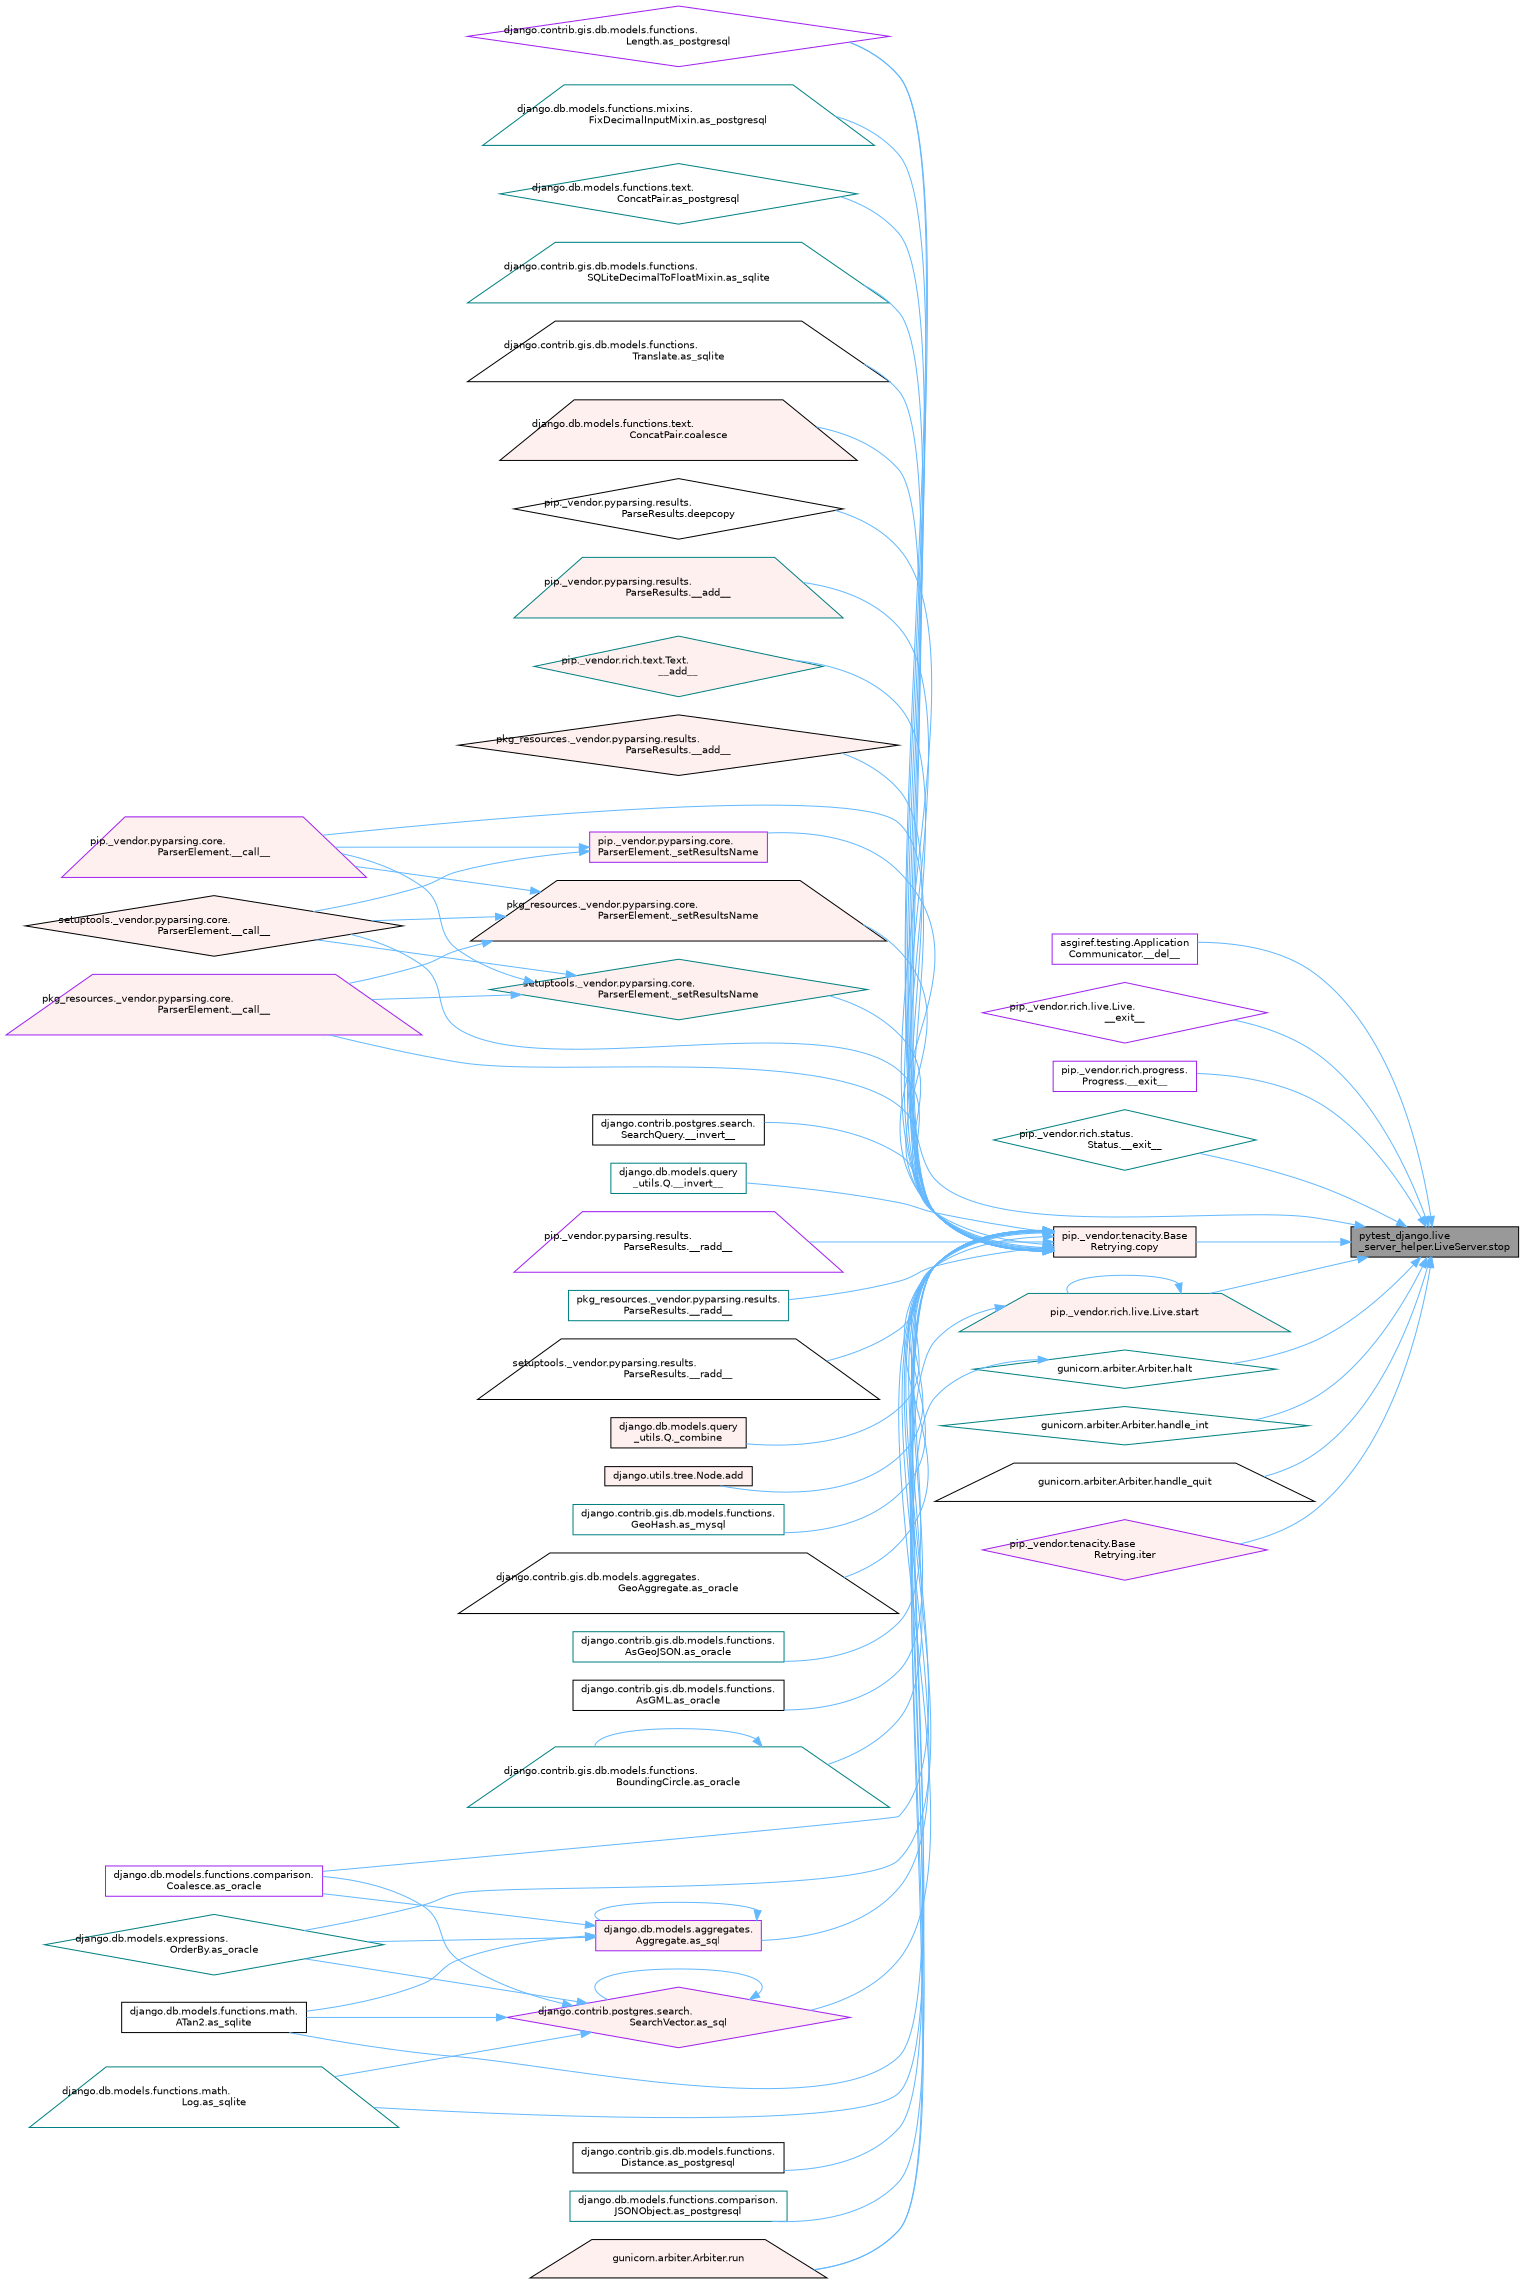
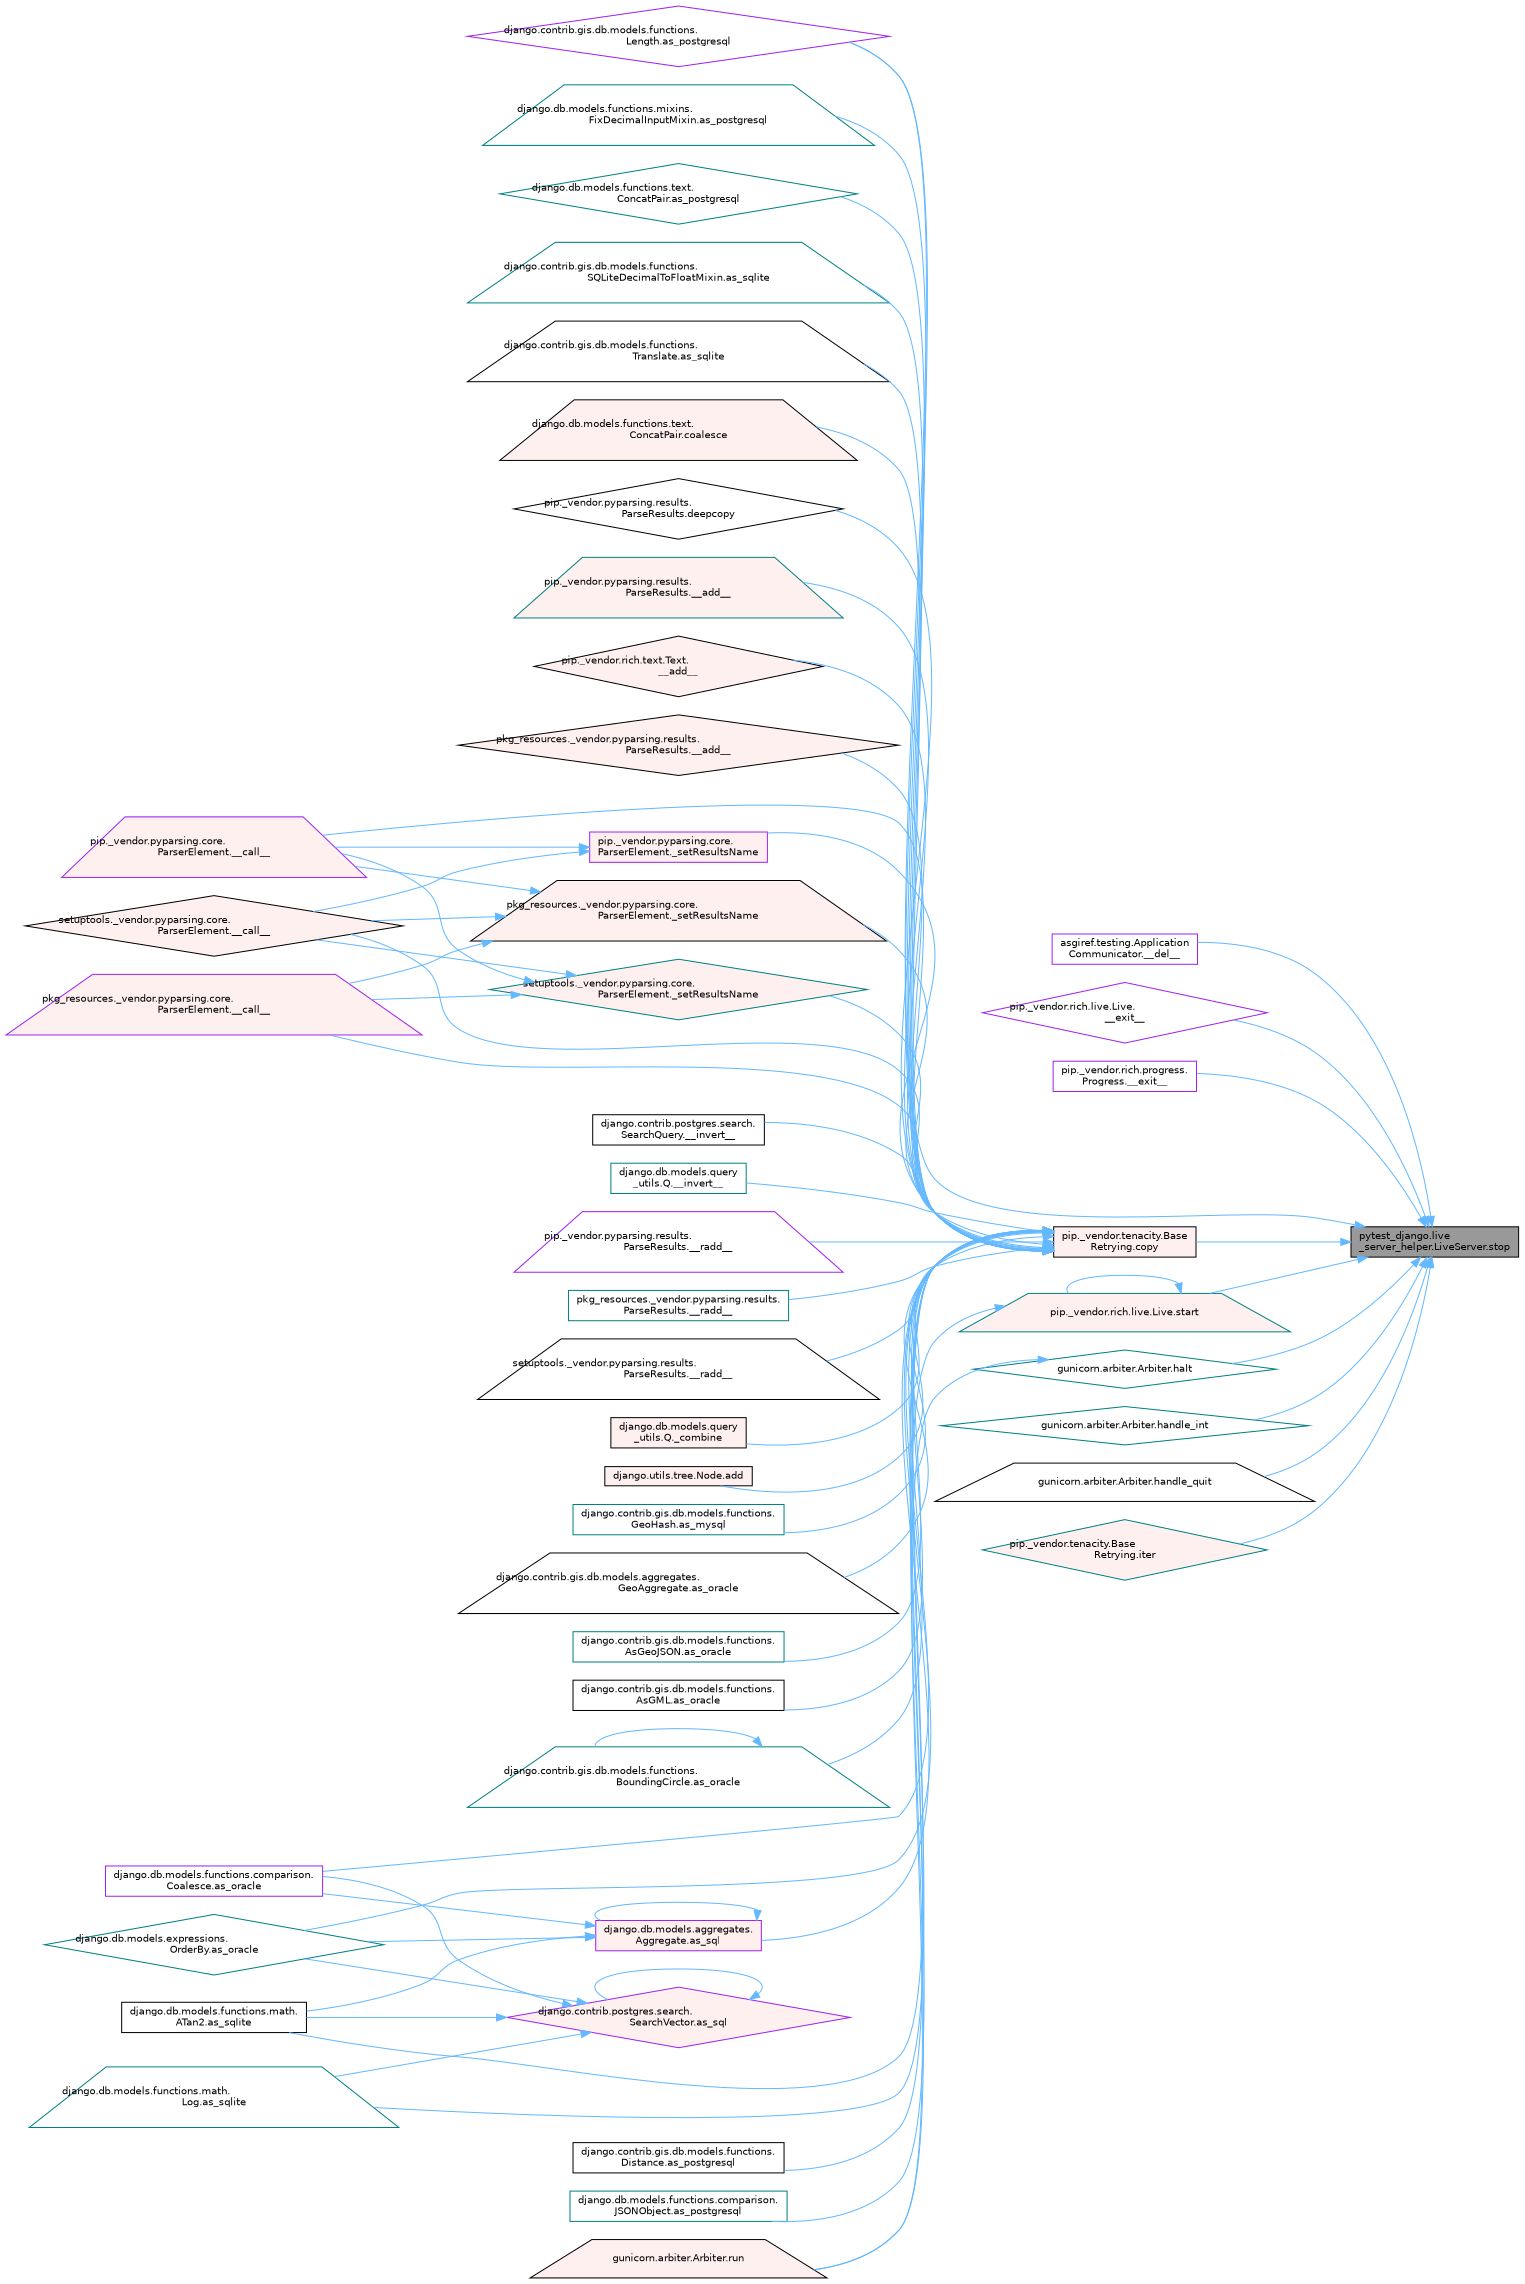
(679, 666) -> (679, 666)
(1125, 1140) -> none
(1125, 1550) -> (1125, 1550)
(931, 1814) -> none
